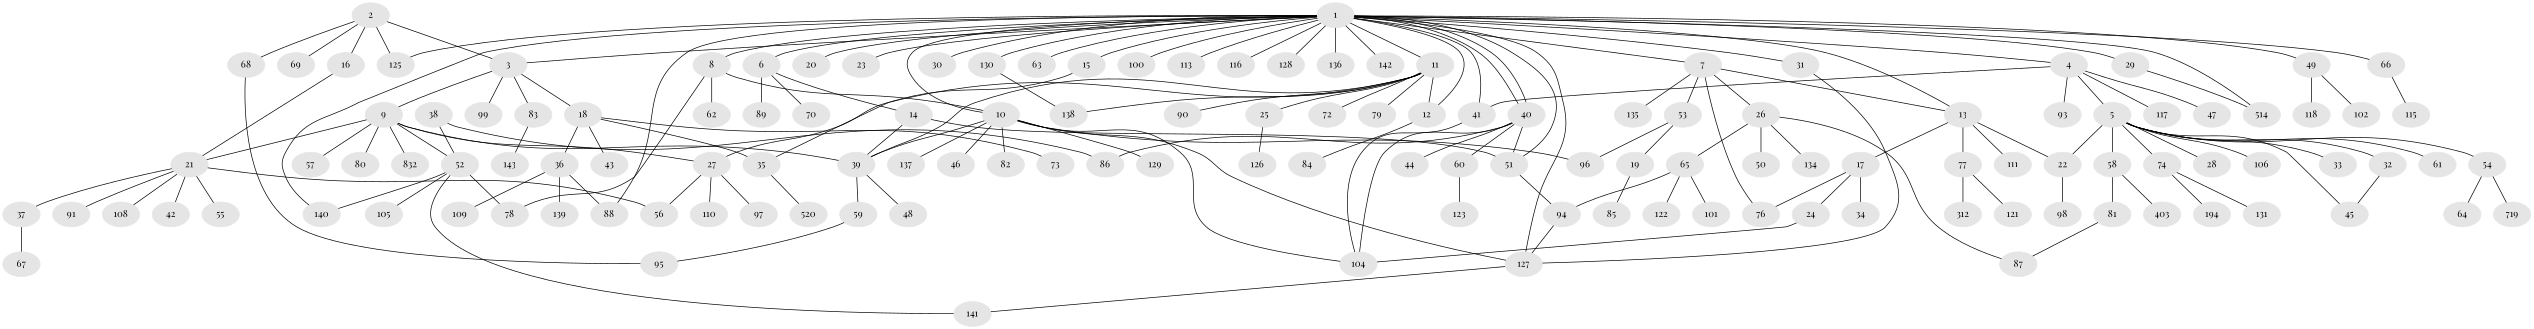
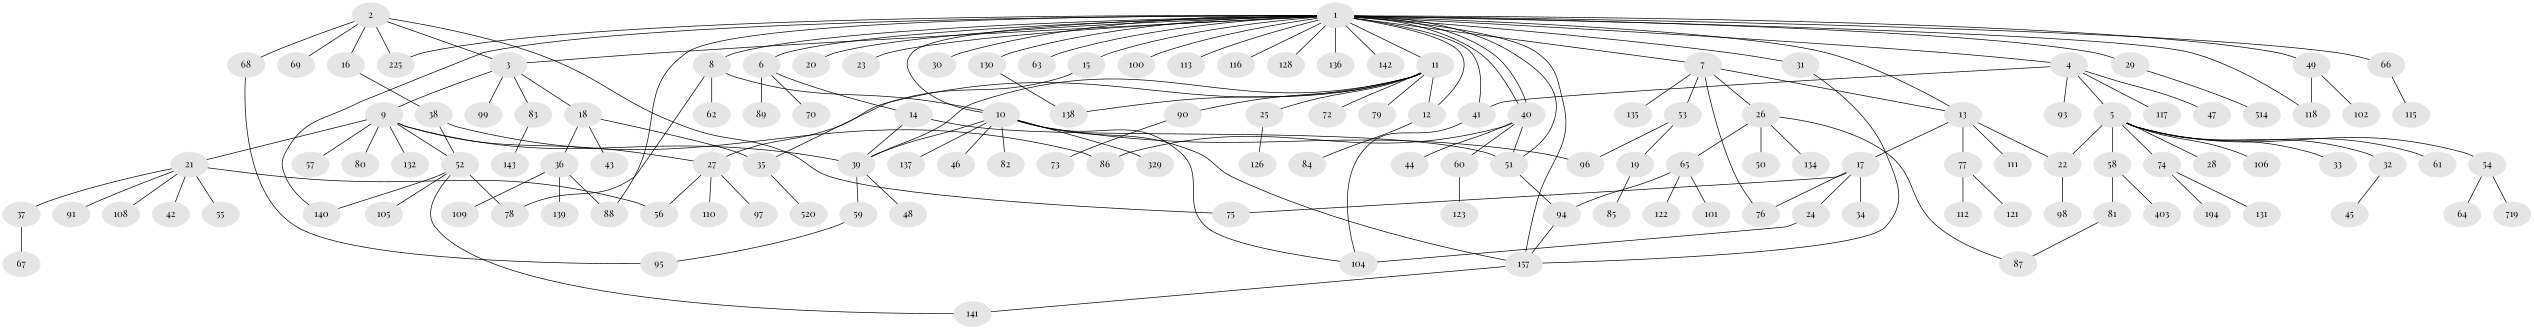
(1992, 36) -> (1977, 35)
(396, 65) -> (396, 65)
(268, 115) -> (384, 87)
(800, 131) -> (1111, 140)
(1387, 150) -> none
(2283, 151) -> none
(410, 165) -> (410, 165)
(1155, 165) -> (1155, 165)
none -> (1231, 214)
(1963, 214) -> (1963, 214)
(1524, 264) -> (1524, 264)
